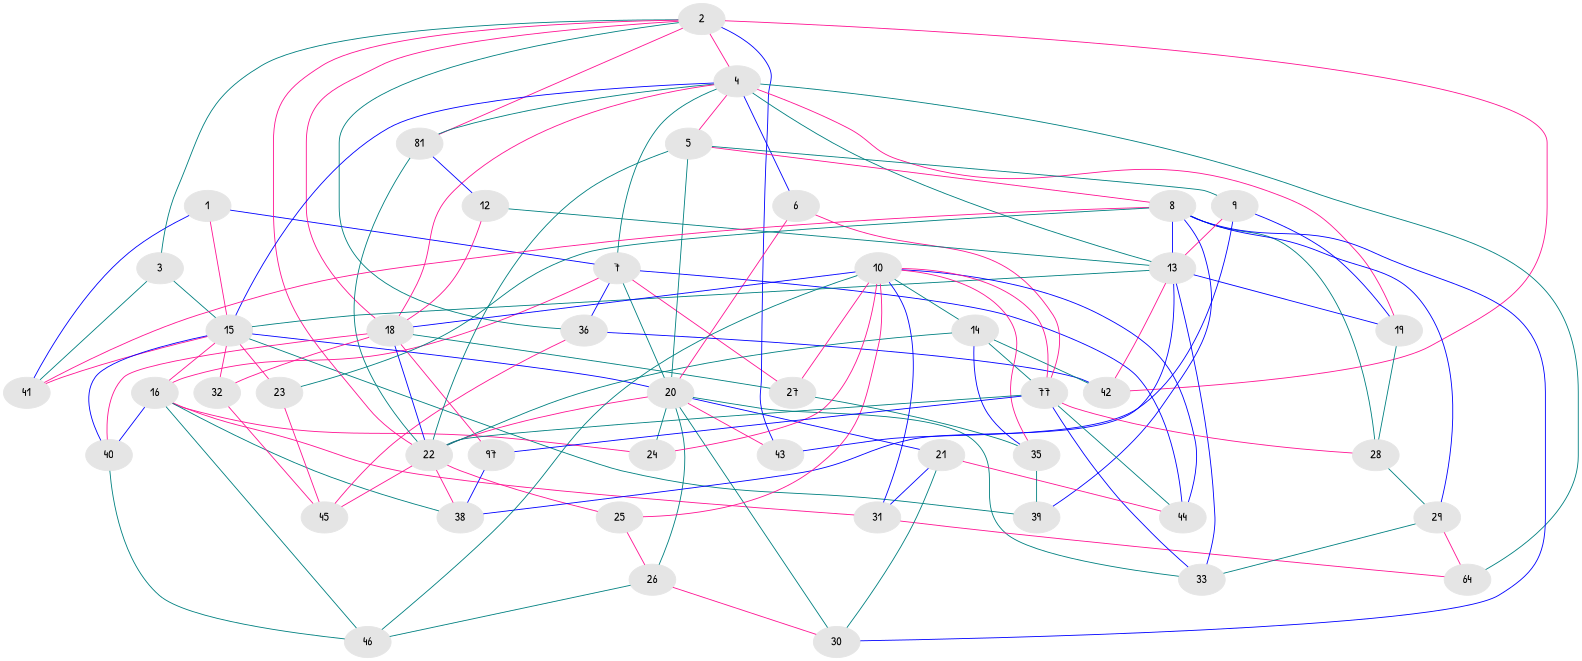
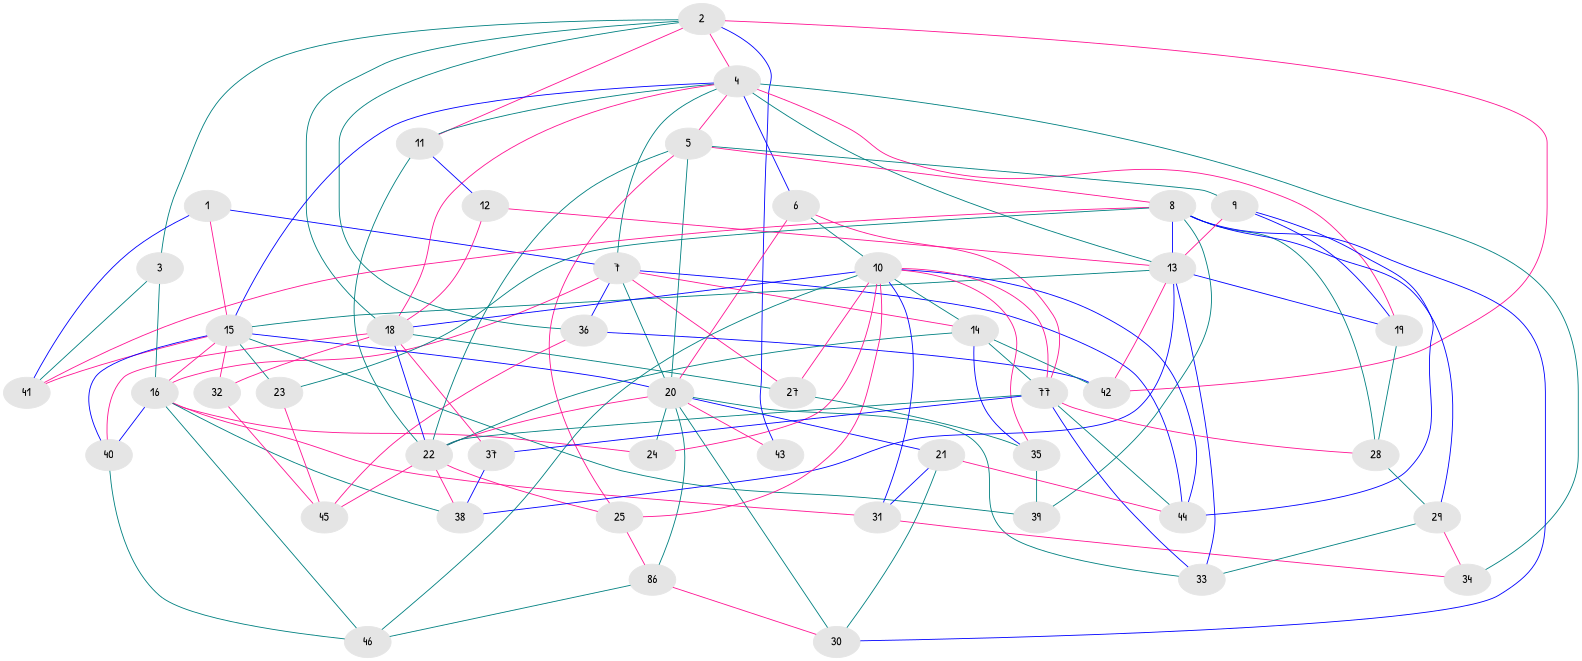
(375, 68) -> (375, 68)
(289, 92) -> none
(420, 144) -> (420, 144)
(829, 237) -> (813, 236)
none -> (847, 245)
(195, 299) -> (158, 324)
none -> (804, 301)
none -> (550, 334)
(252, 358) -> (252, 358)
(1181, 364) -> (1431, 396)
(1183, 375) -> (1183, 375)
(491, 455) -> (491, 455)
(652, 580) -> (652, 580)
(1468, 580) -> (1468, 580)
